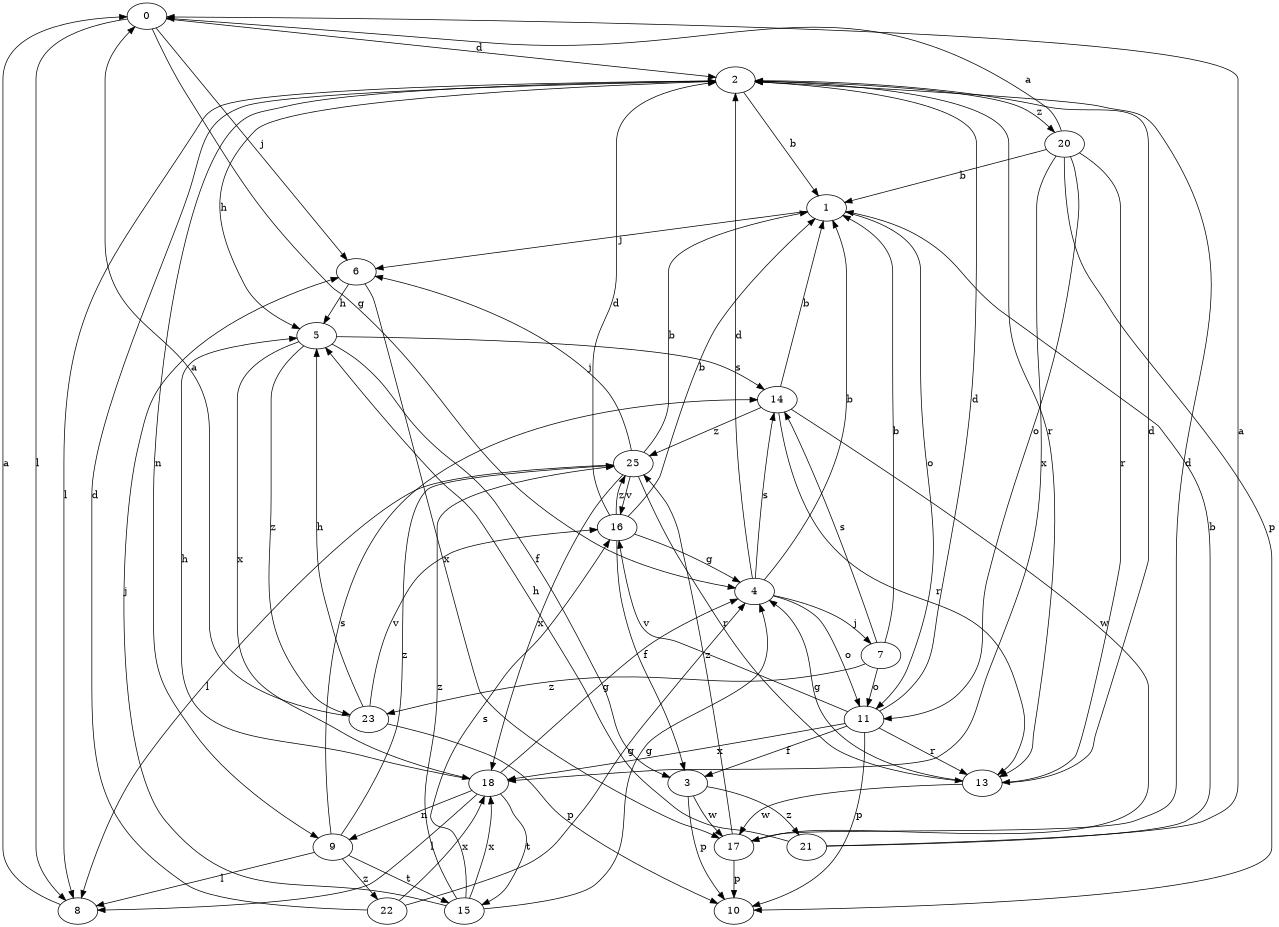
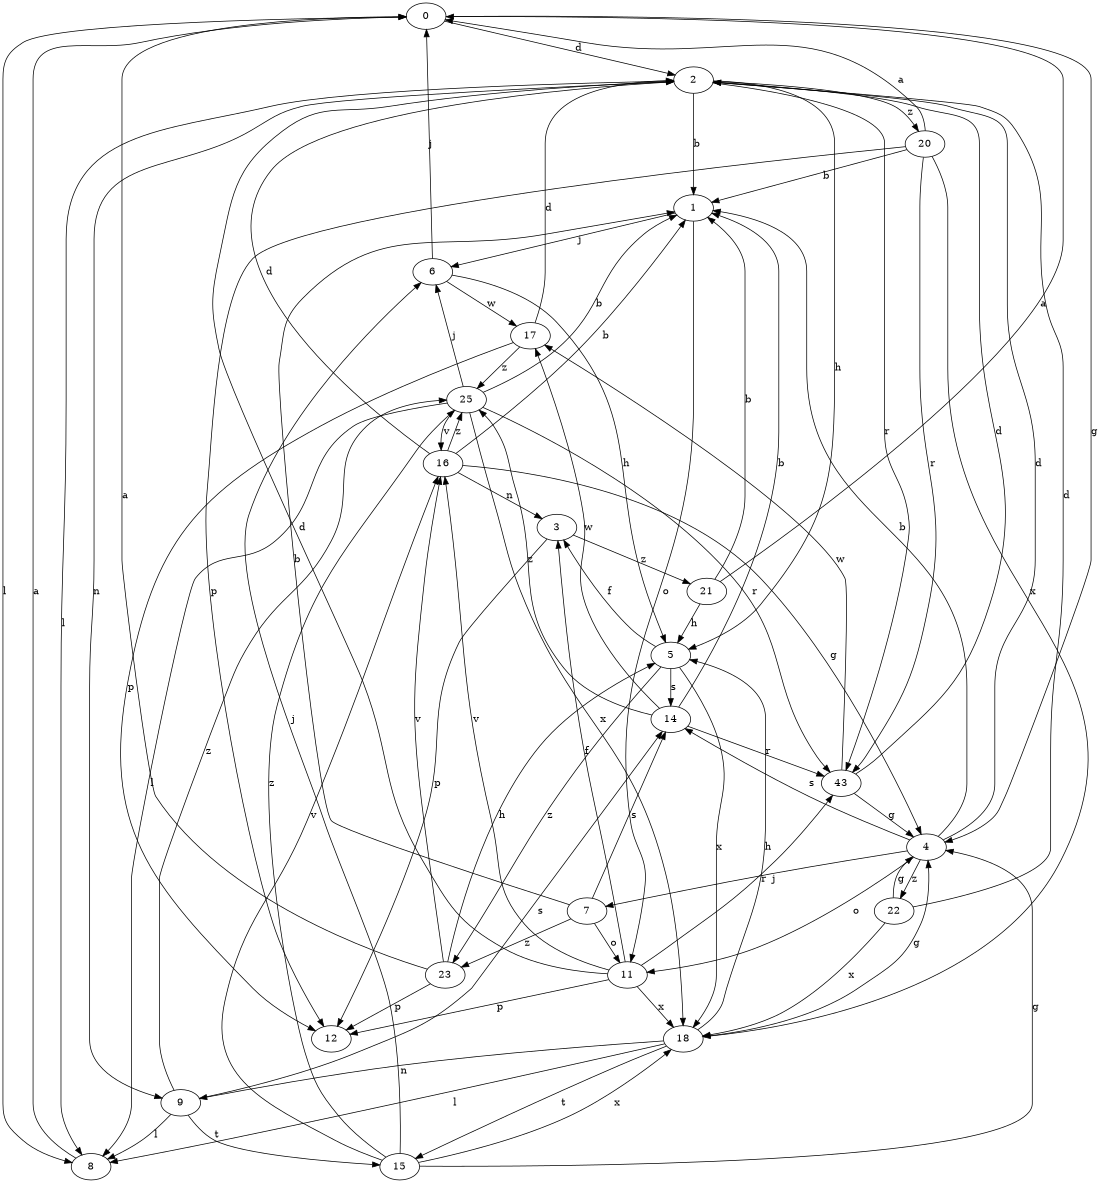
(245, 136) -> (430, 148)
(1021, 464) -> none
(447, 559) -> (492, 304)
(646, 655) -> (510, 496)
(486, 719) -> (314, 815)
(982, 783) -> (841, 783)
(704, 815) -> none
(358, 876) -> (912, 876)
(734, 911) -> (331, 1039)
